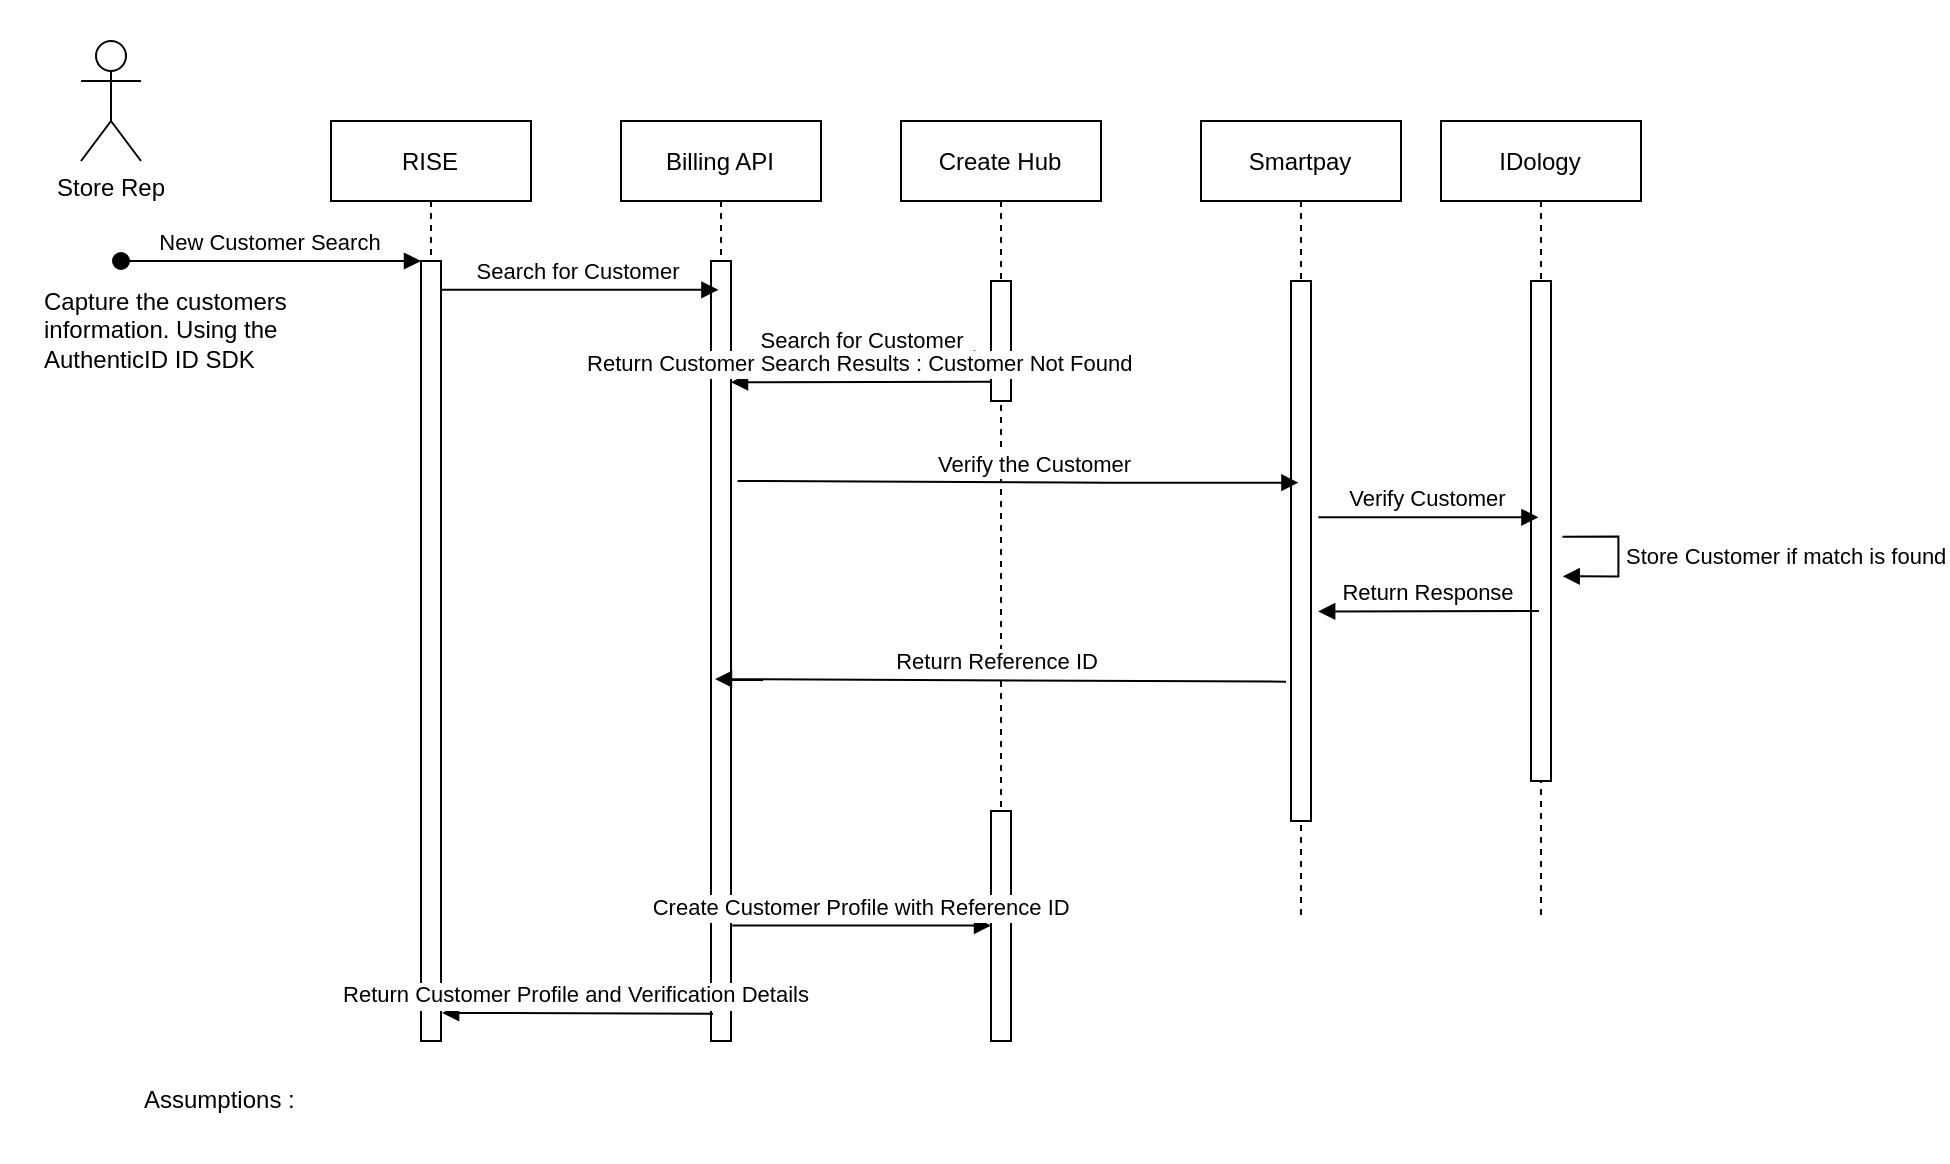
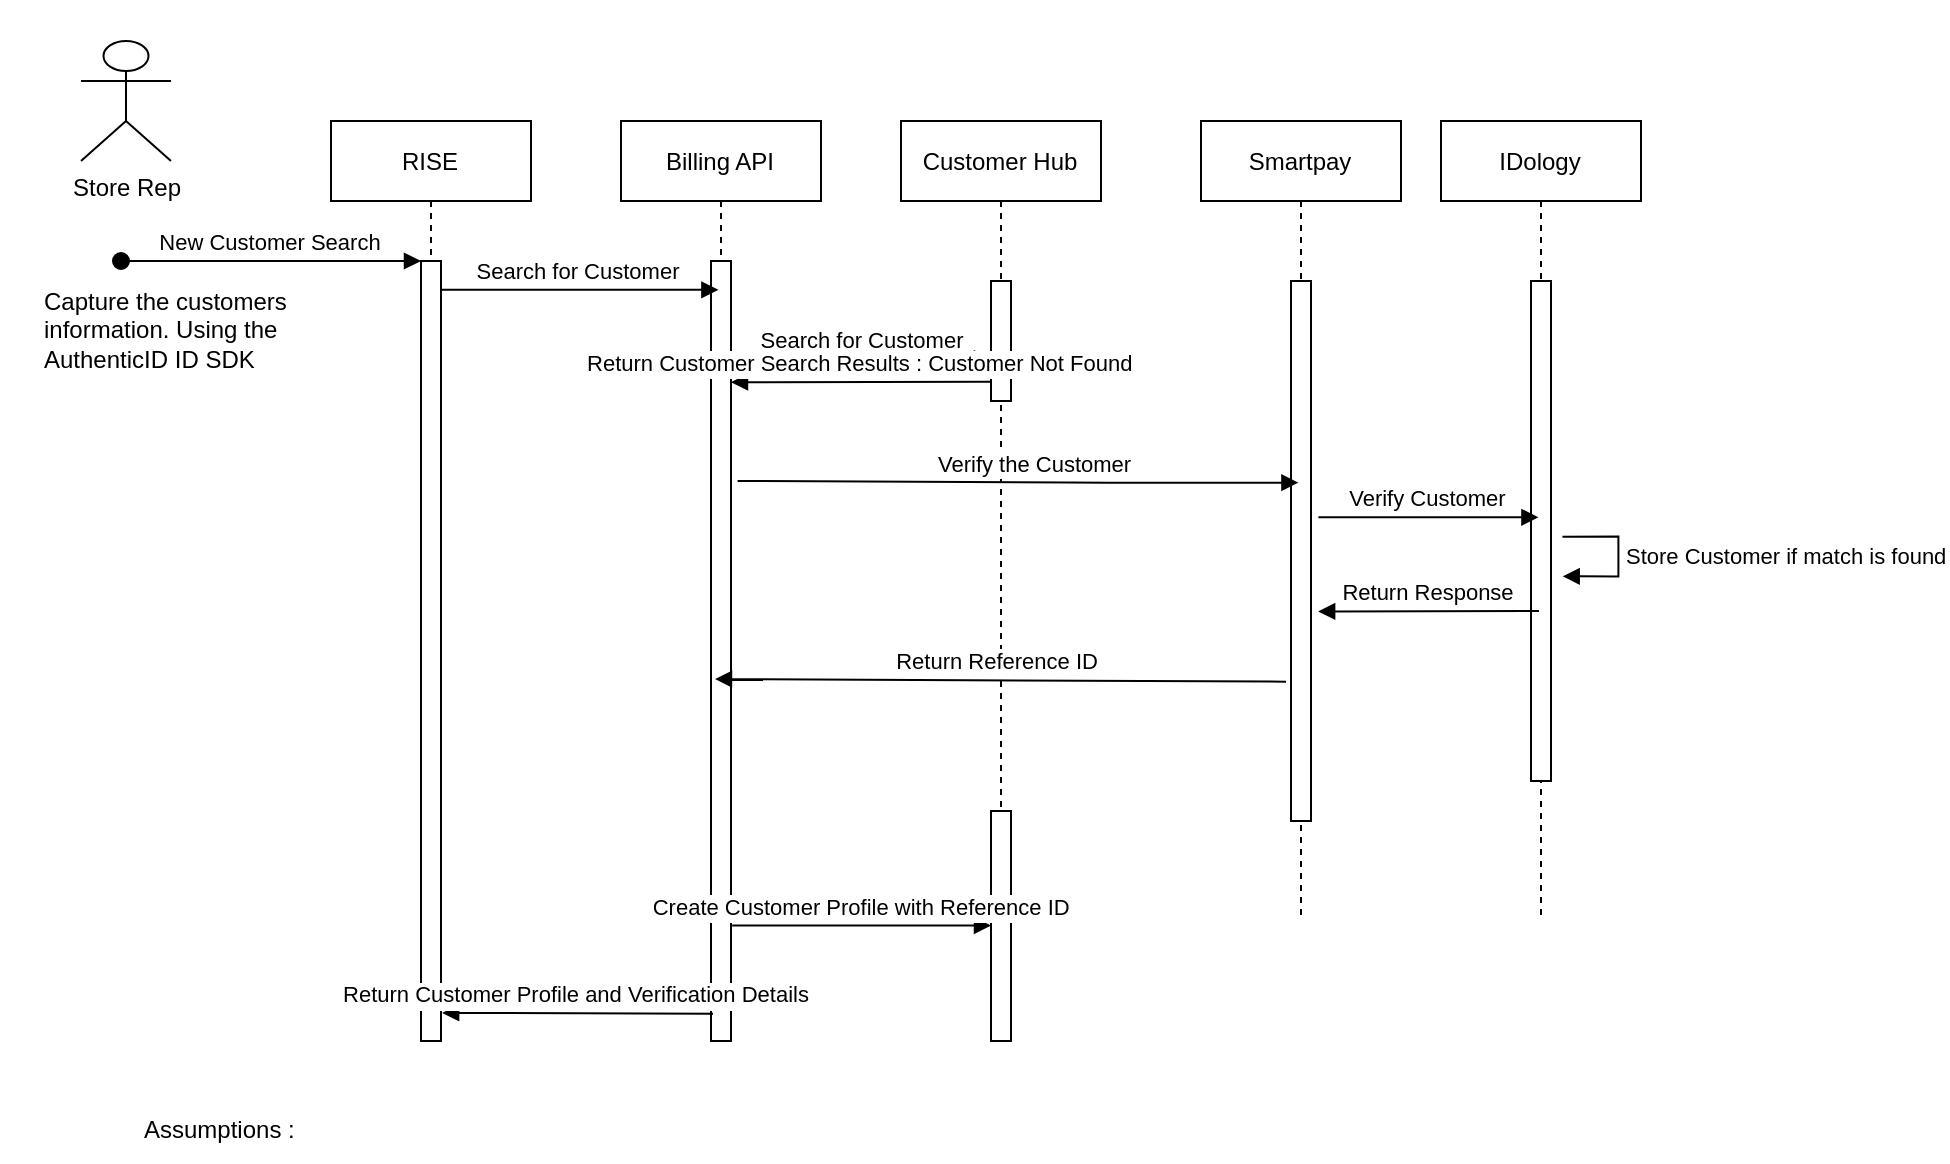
(111, 101) -> (126, 101)
(1000, 162) -> (1000, 162)
(301, 1101) -> (301, 1131)
